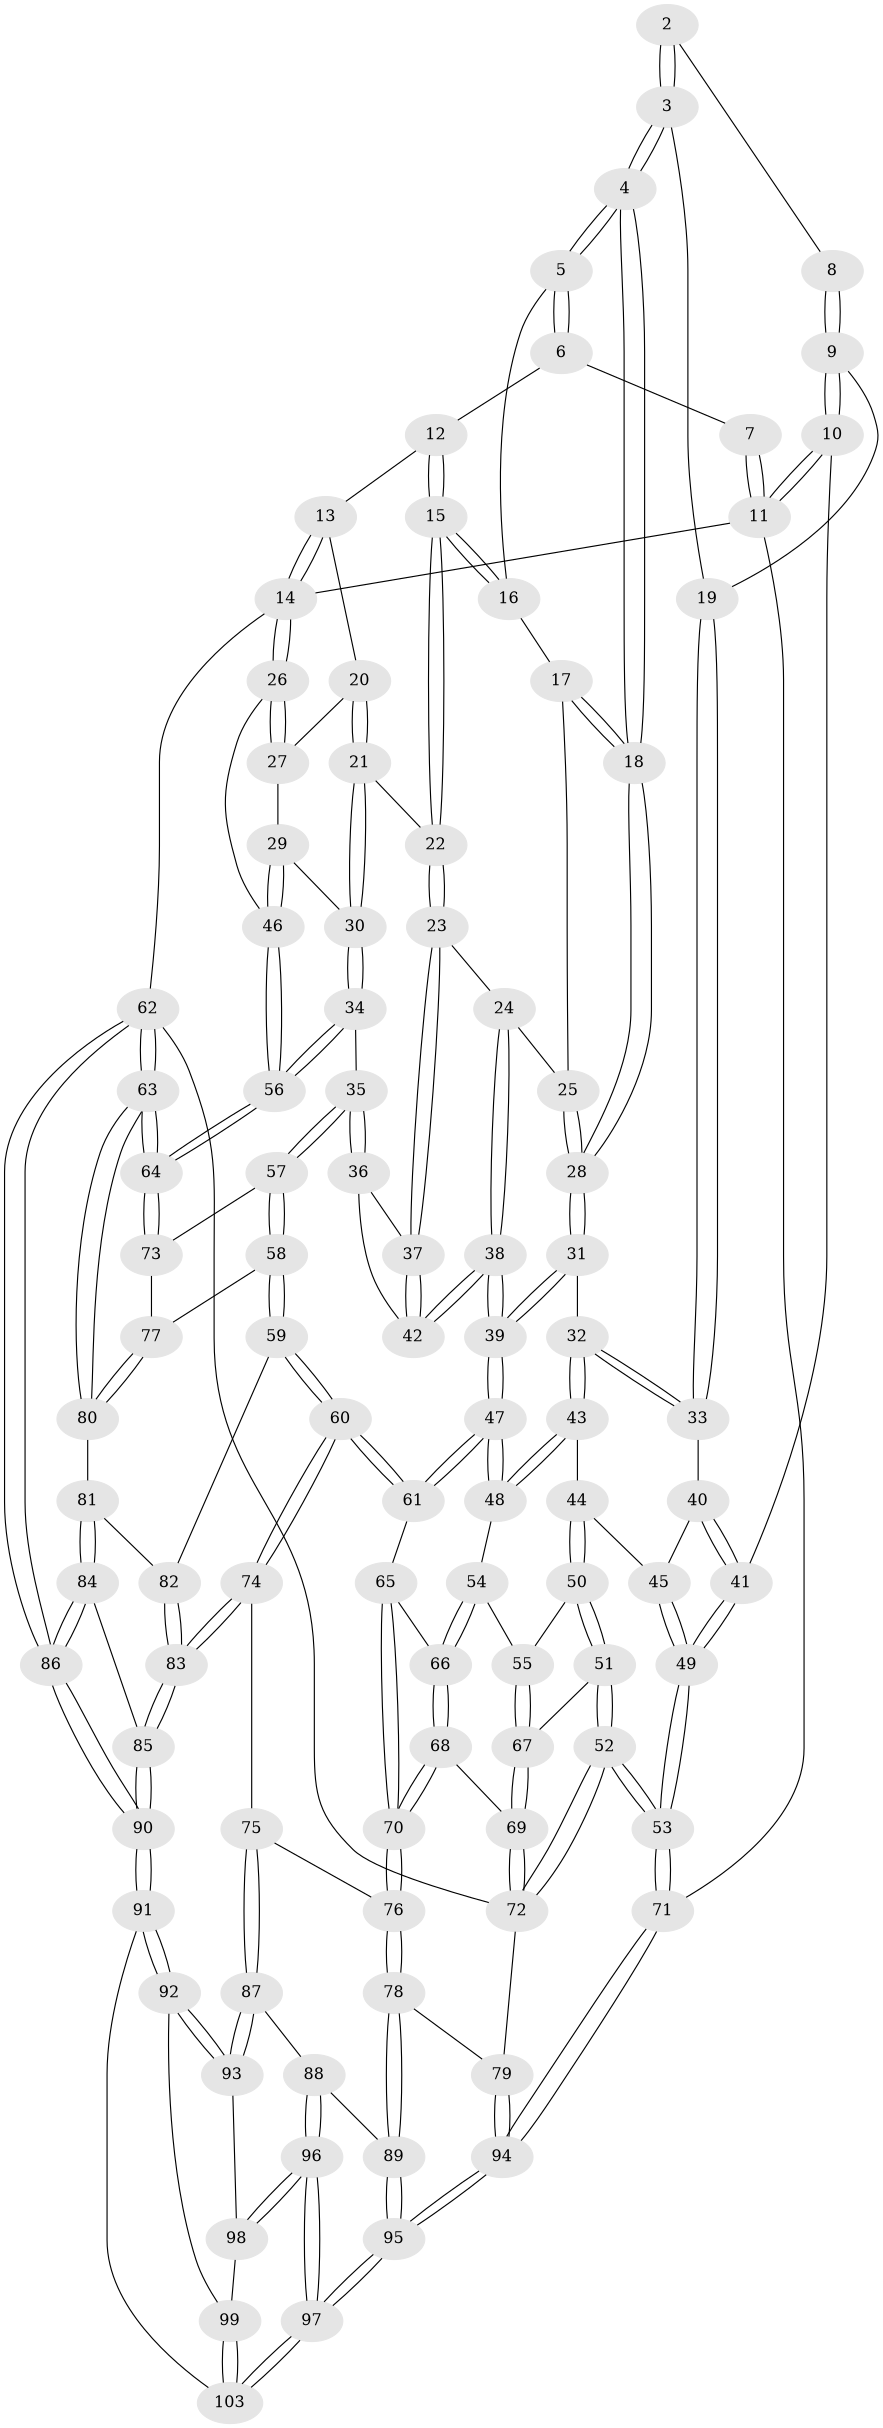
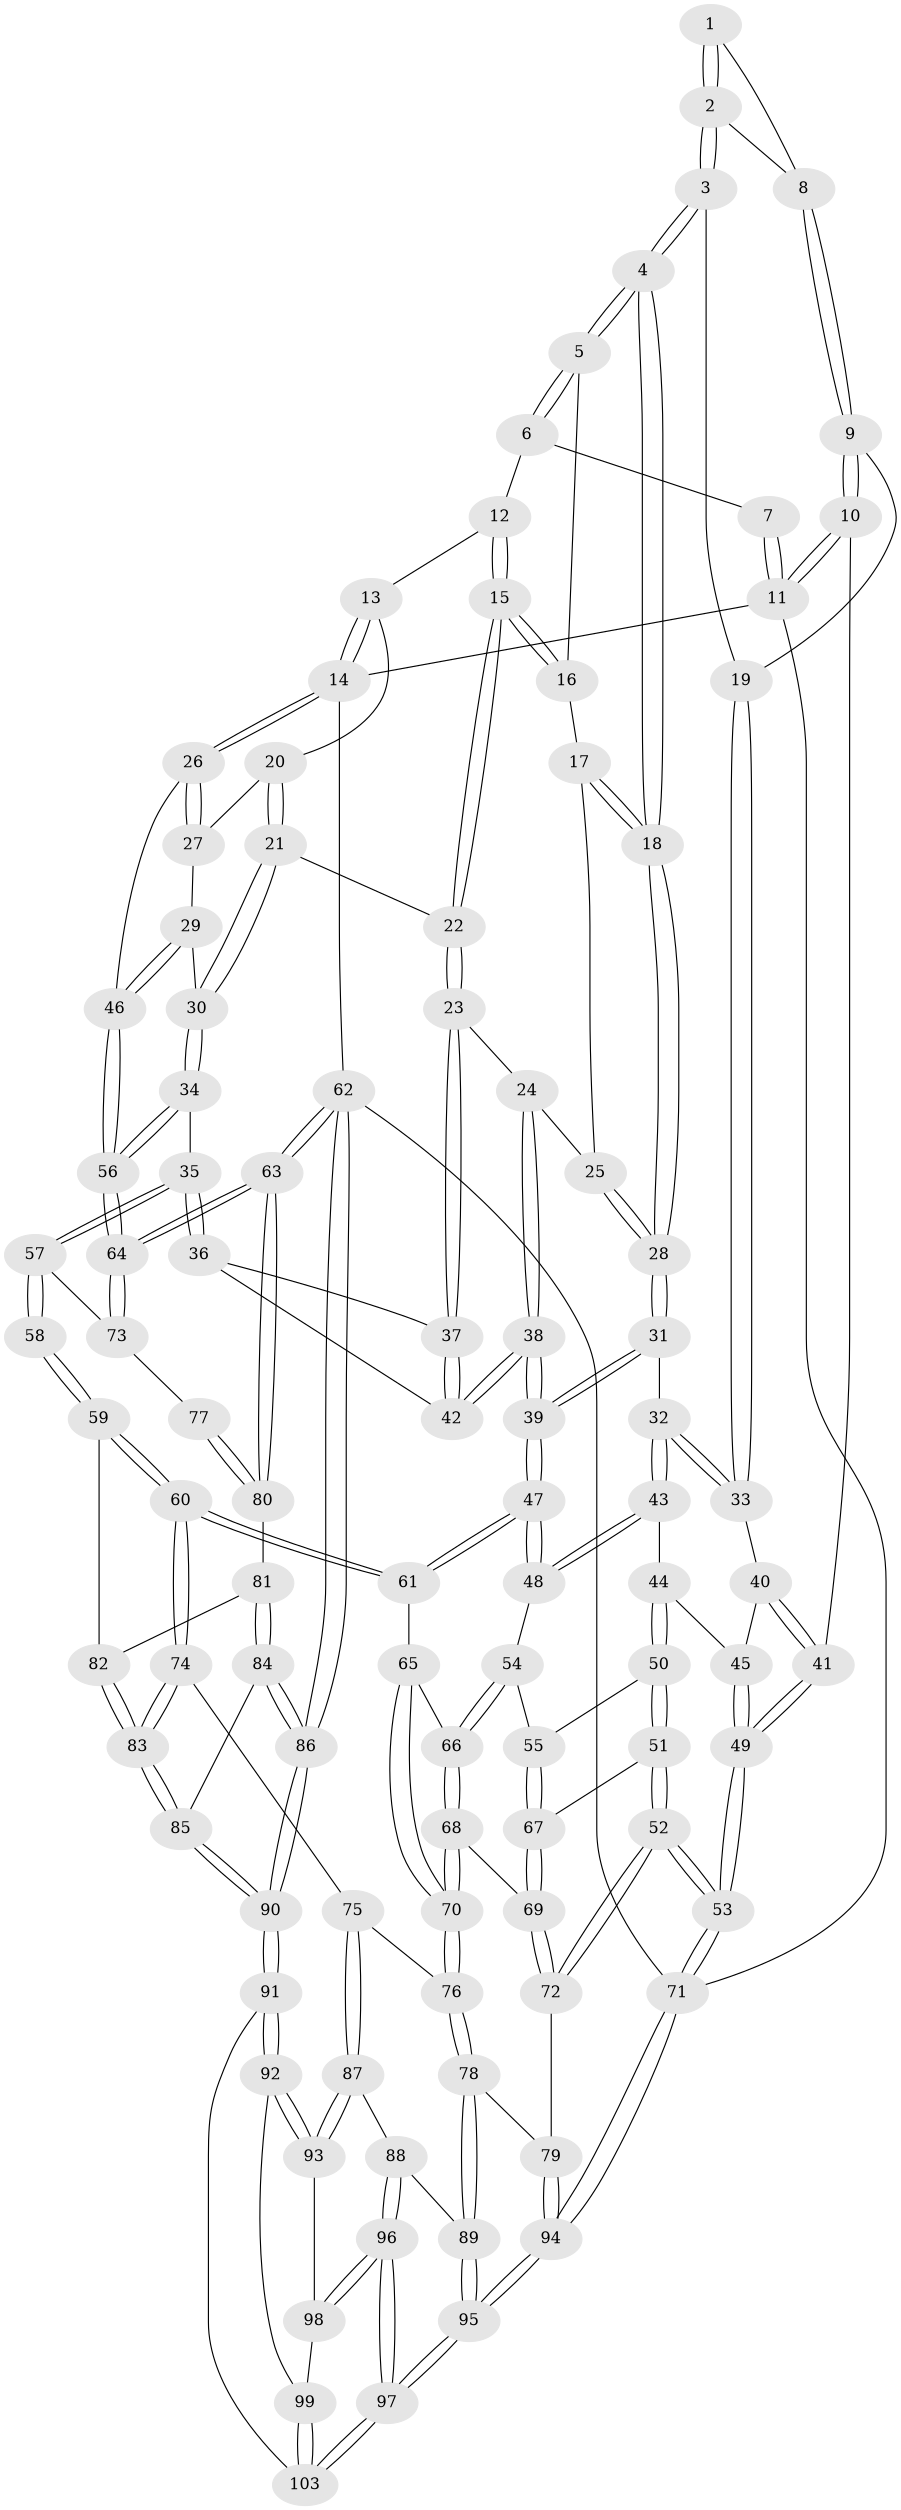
none -> (711, 25)
(222, 1291) -> none
(270, 1511) -> (597, 1502)
